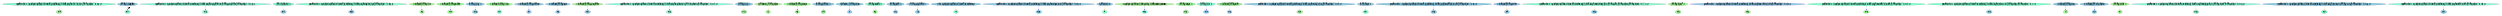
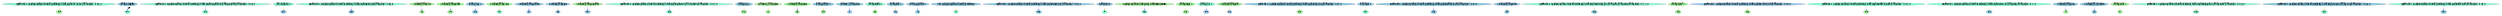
(499, 4) -> (499, 4)
